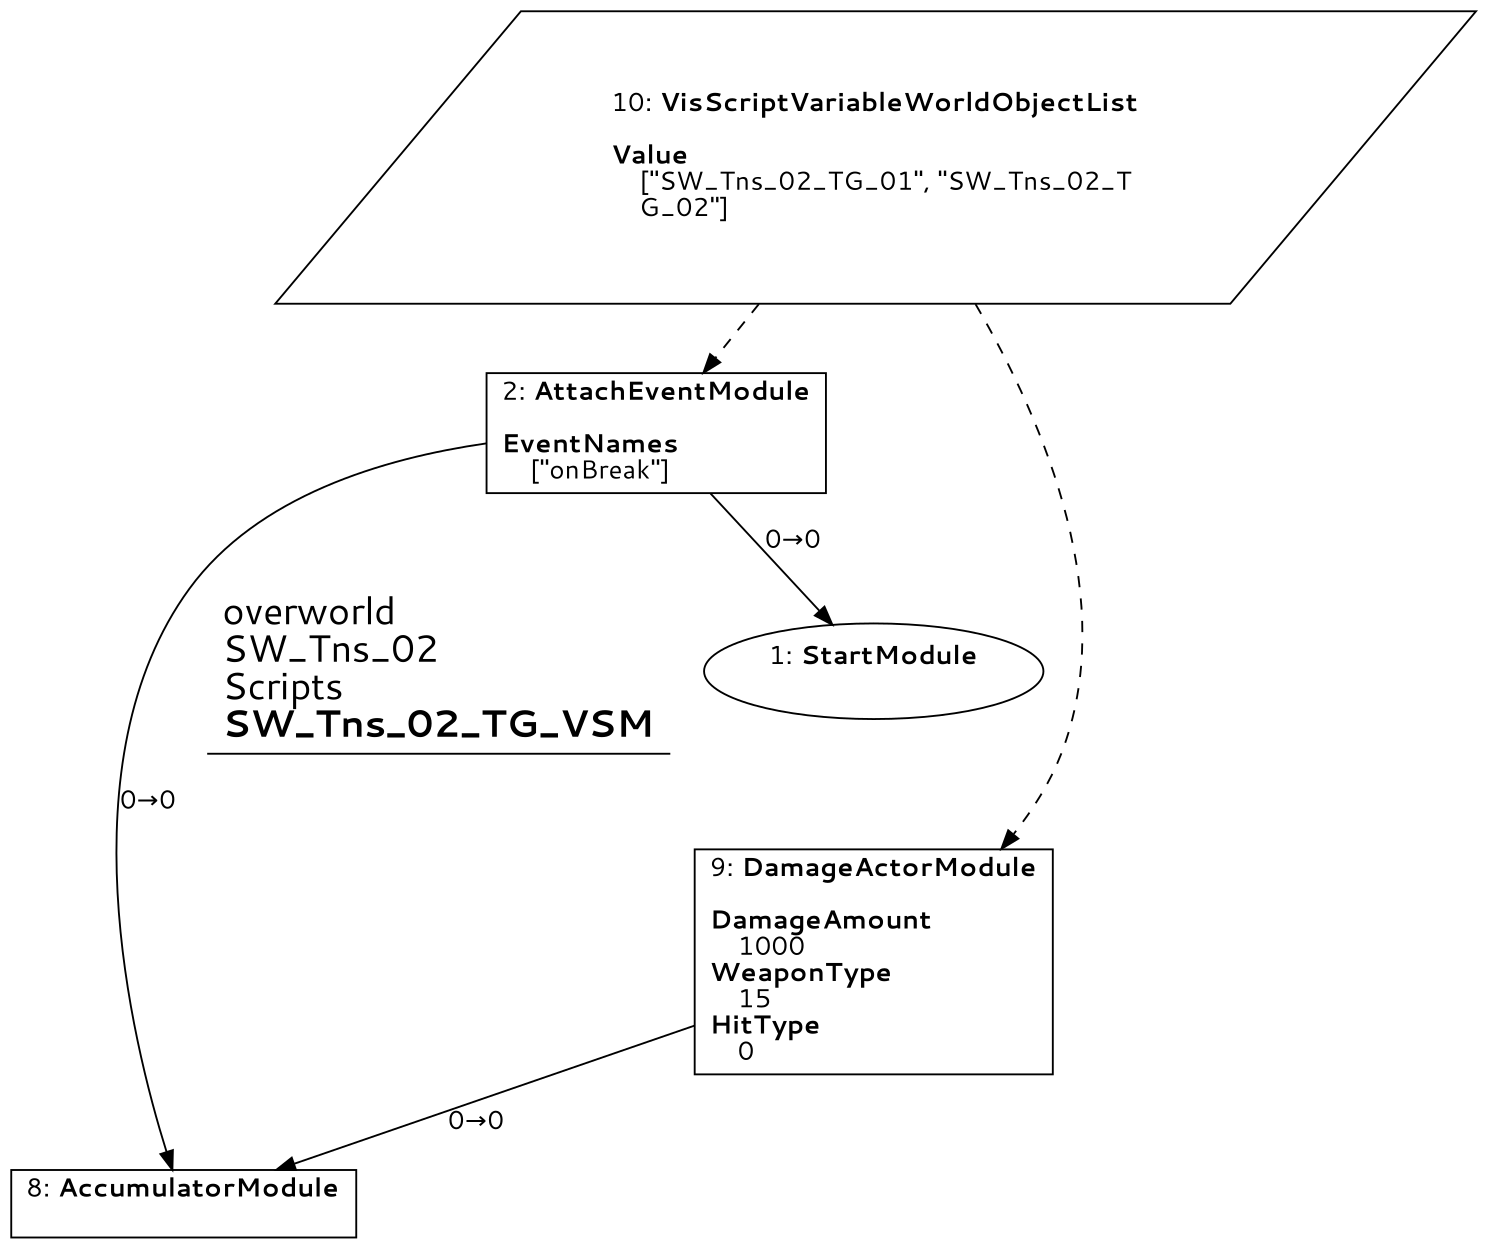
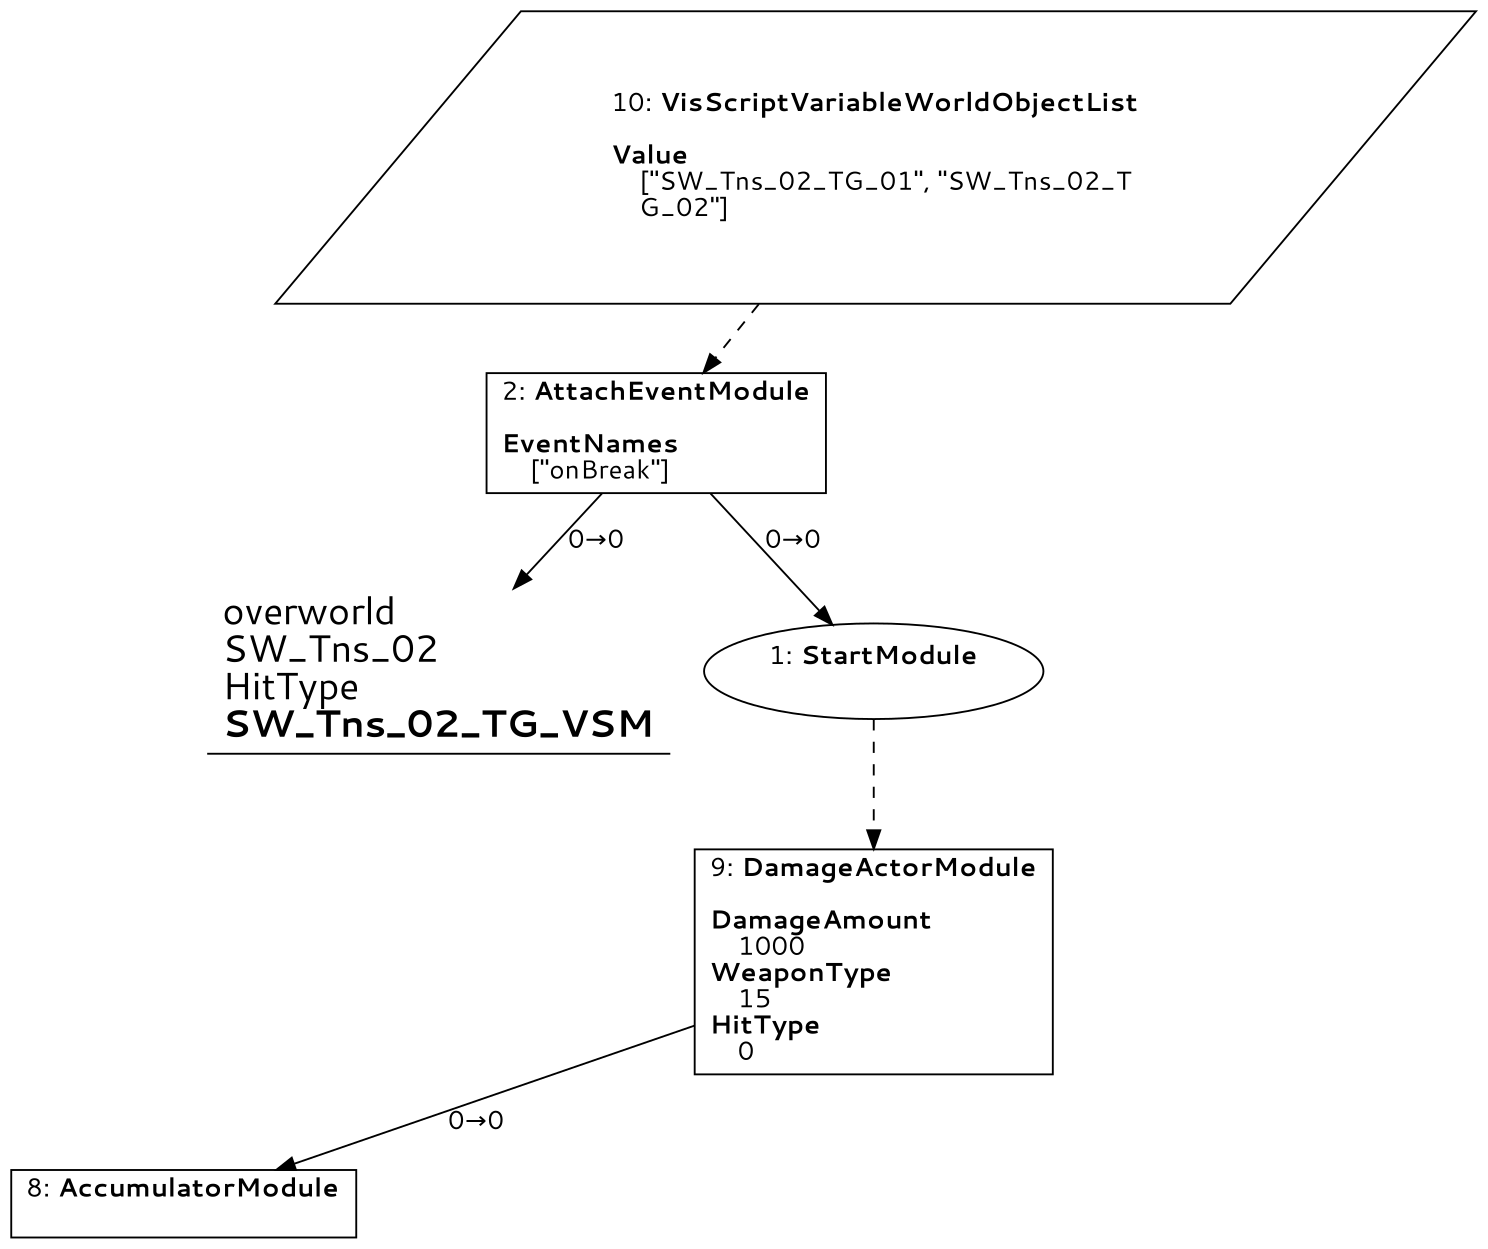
(1076, 567) -> (874, 774)
(283, 688) -> (291, 688)
(138, 699) -> (564, 534)
